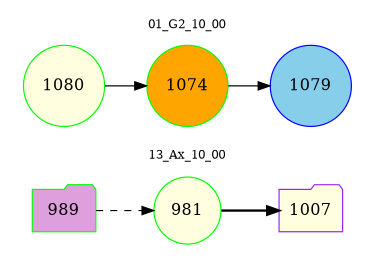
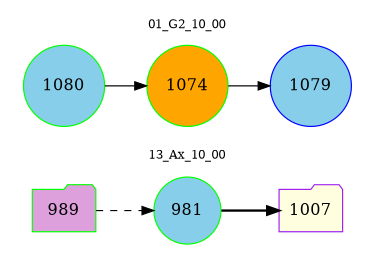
(64, 86) -> (64, 86)
(187, 211) -> (187, 211)
